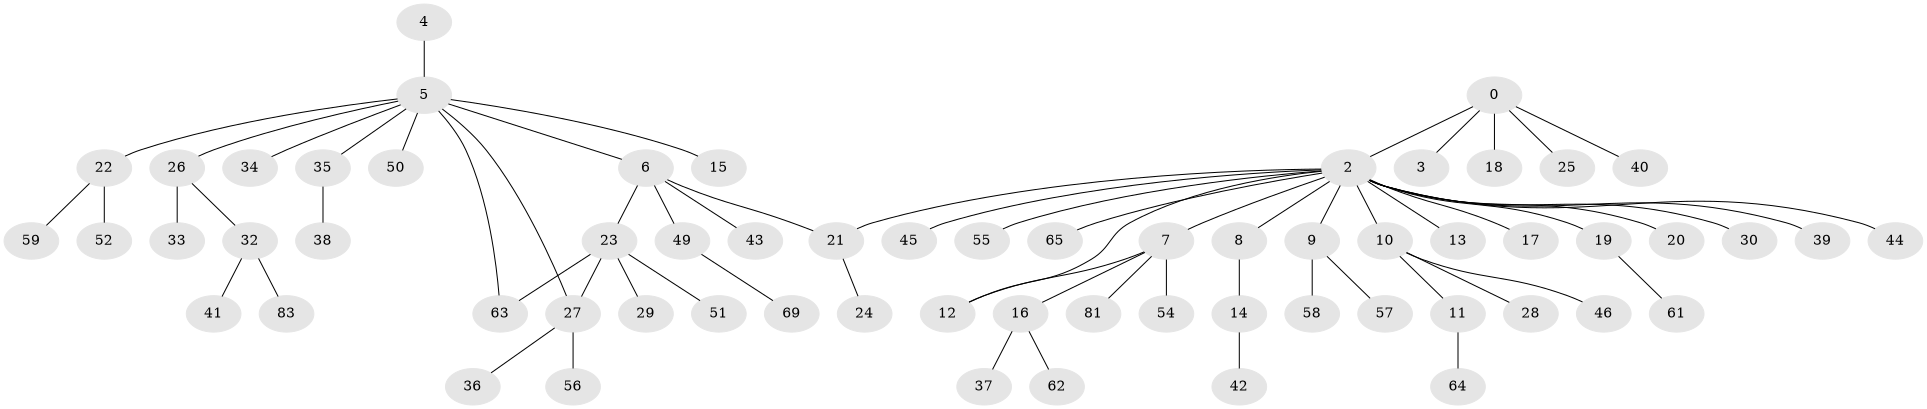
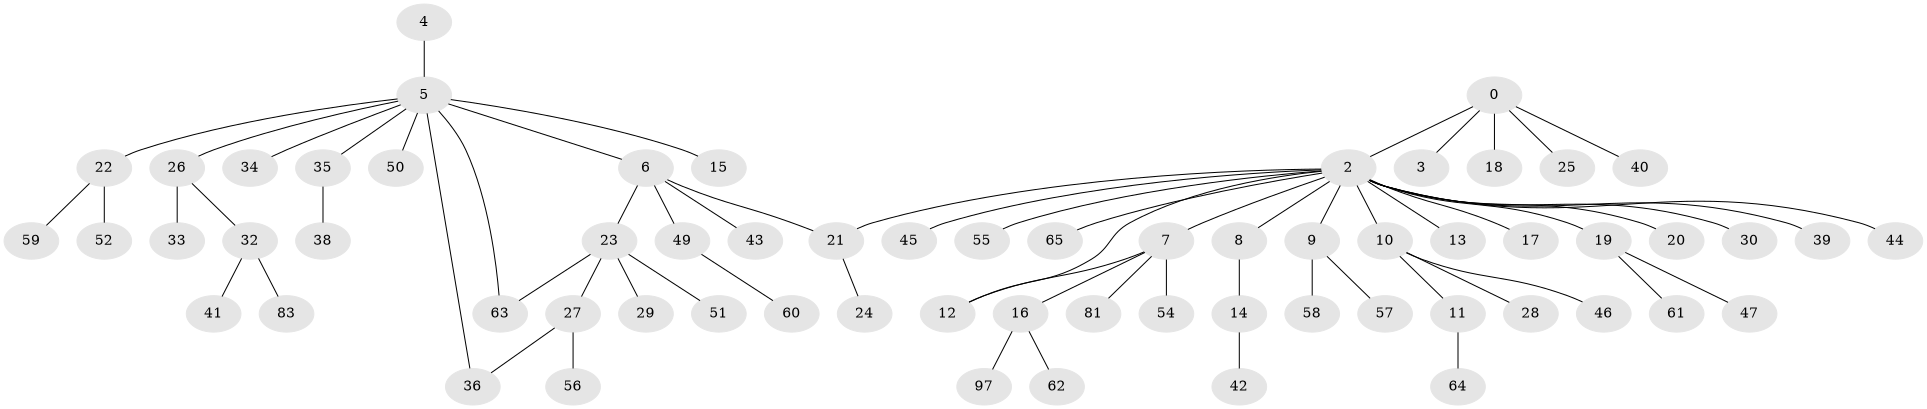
(516, 194) -> (448, 241)
(792, 314) -> (792, 314)
none -> (1750, 314)
(984, 387) -> (984, 387)
